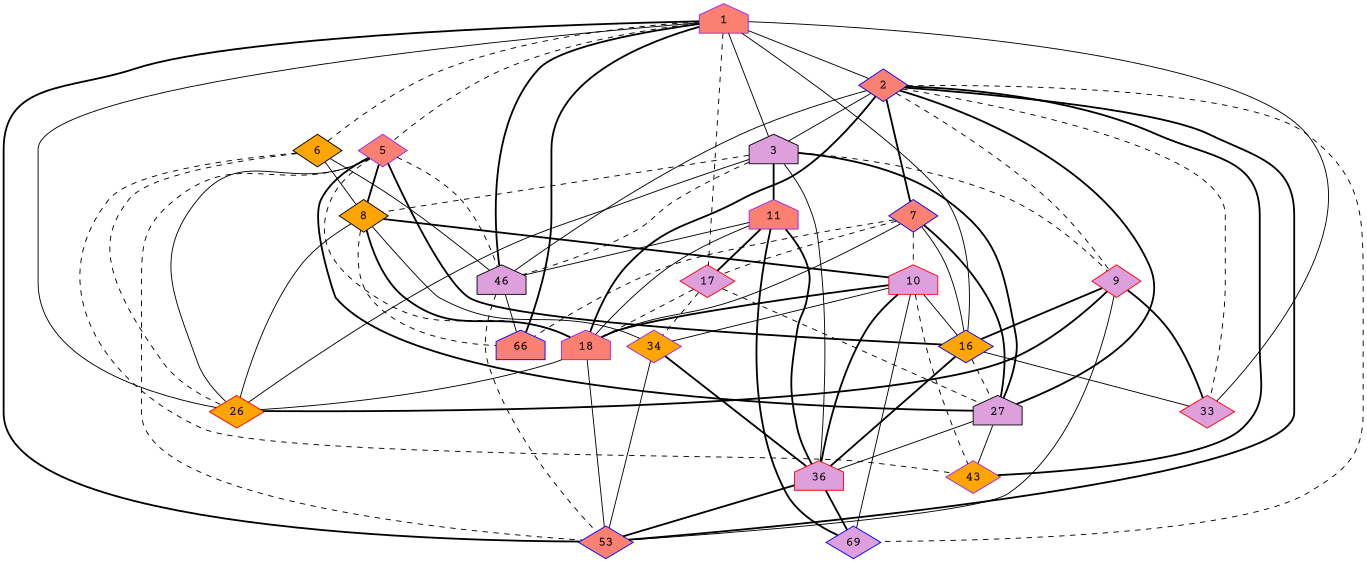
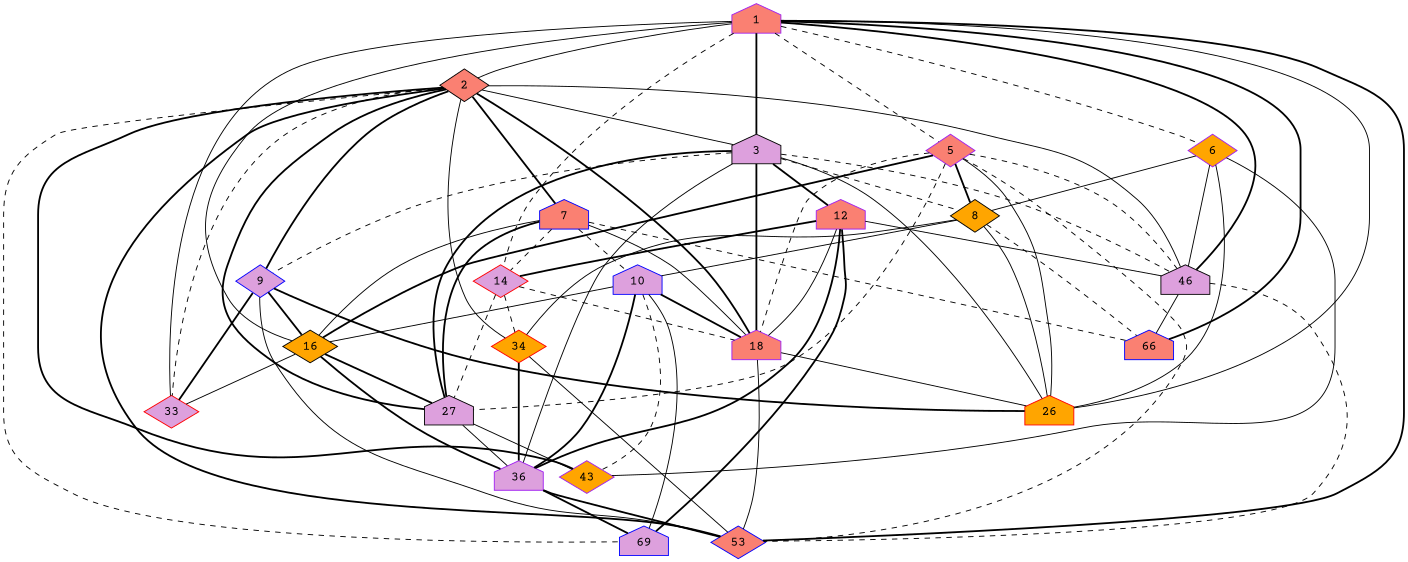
(749, 85) -> (756, 84)
(883, 85) -> (464, 85)
(317, 151) -> (1213, 151)
(1012, 170) -> (340, 161)
(774, 216) -> (841, 216)
(913, 216) -> (564, 216)
(112, 233) -> (1205, 333)
(661, 251) -> (809, 248)
(707, 281) -> (501, 281)
(913, 281) -> (638, 281)
(1116, 281) -> (260, 281)
(429, 312) -> (756, 247)
(791, 312) -> (449, 228)
(654, 346) -> (519, 346)
(966, 346) -> (310, 346)
(982, 379) -> (379, 379)
(564, 380) -> (745, 378)
(237, 412) -> (1049, 412)
(335, 446) -> (1114, 424)
(819, 477) -> (519, 477)
(853, 542) -> (644, 542)
